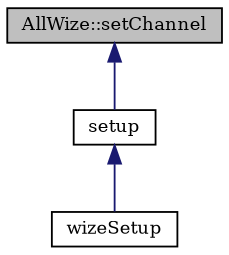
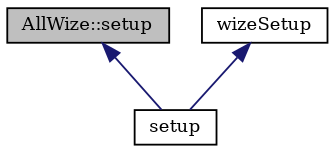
(115, 25) -> (88, 25)
(115, 188) -> (214, 84)
